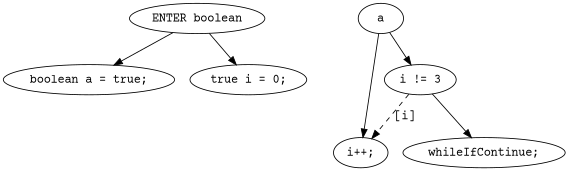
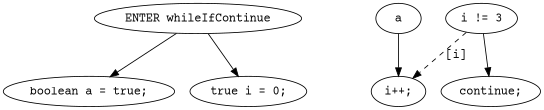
(197, 18) -> (198, 18)
(398, 45) -> none
(484, 153) -> (491, 91)
